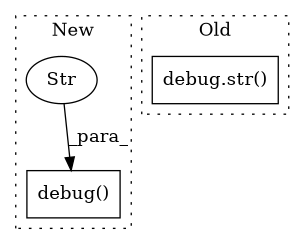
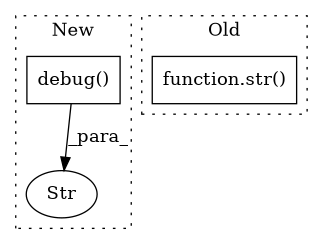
(215, 80) -> (224, 80)
(67, 131) -> (68, 131)
